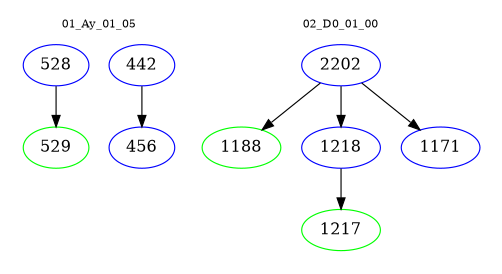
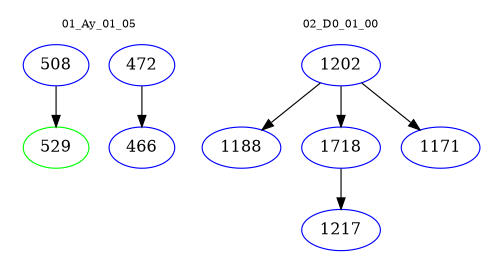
(56, 65) -> (56, 65)
(142, 65) -> (142, 65)
(341, 65) -> (341, 65)
(142, 148) -> (142, 148)
(241, 148) -> (241, 148)
(341, 148) -> (341, 148)
(341, 230) -> (341, 230)
